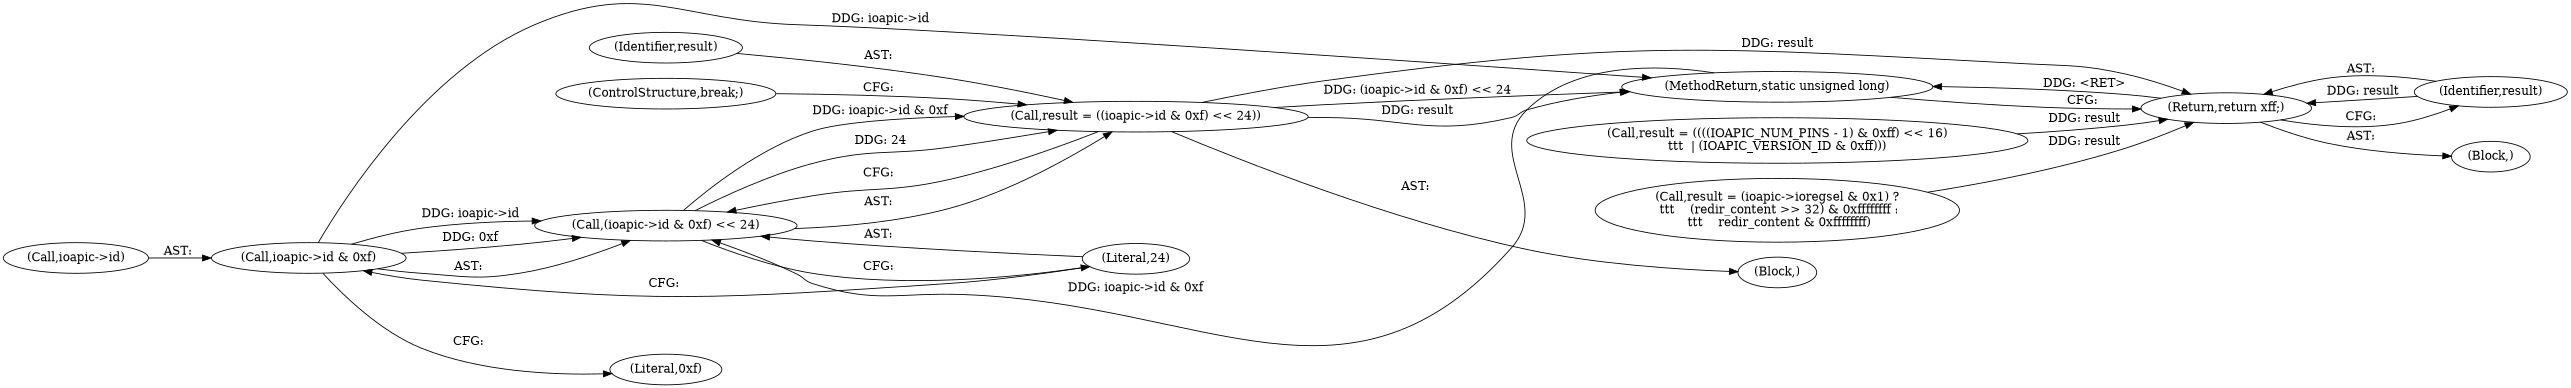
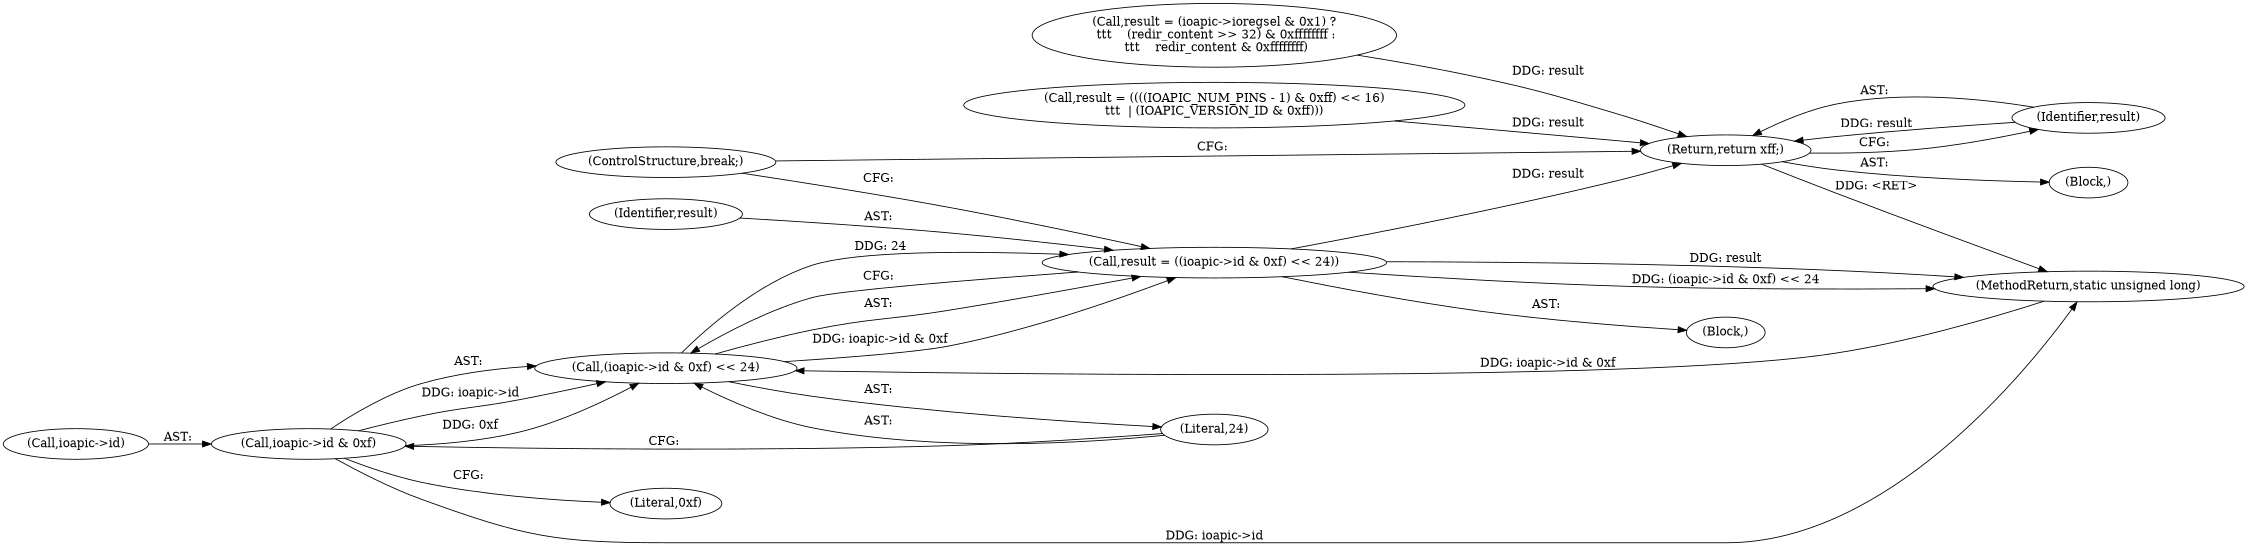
(2011, 106) -> (1204, 156)
(880, 267) -> (880, 390)
